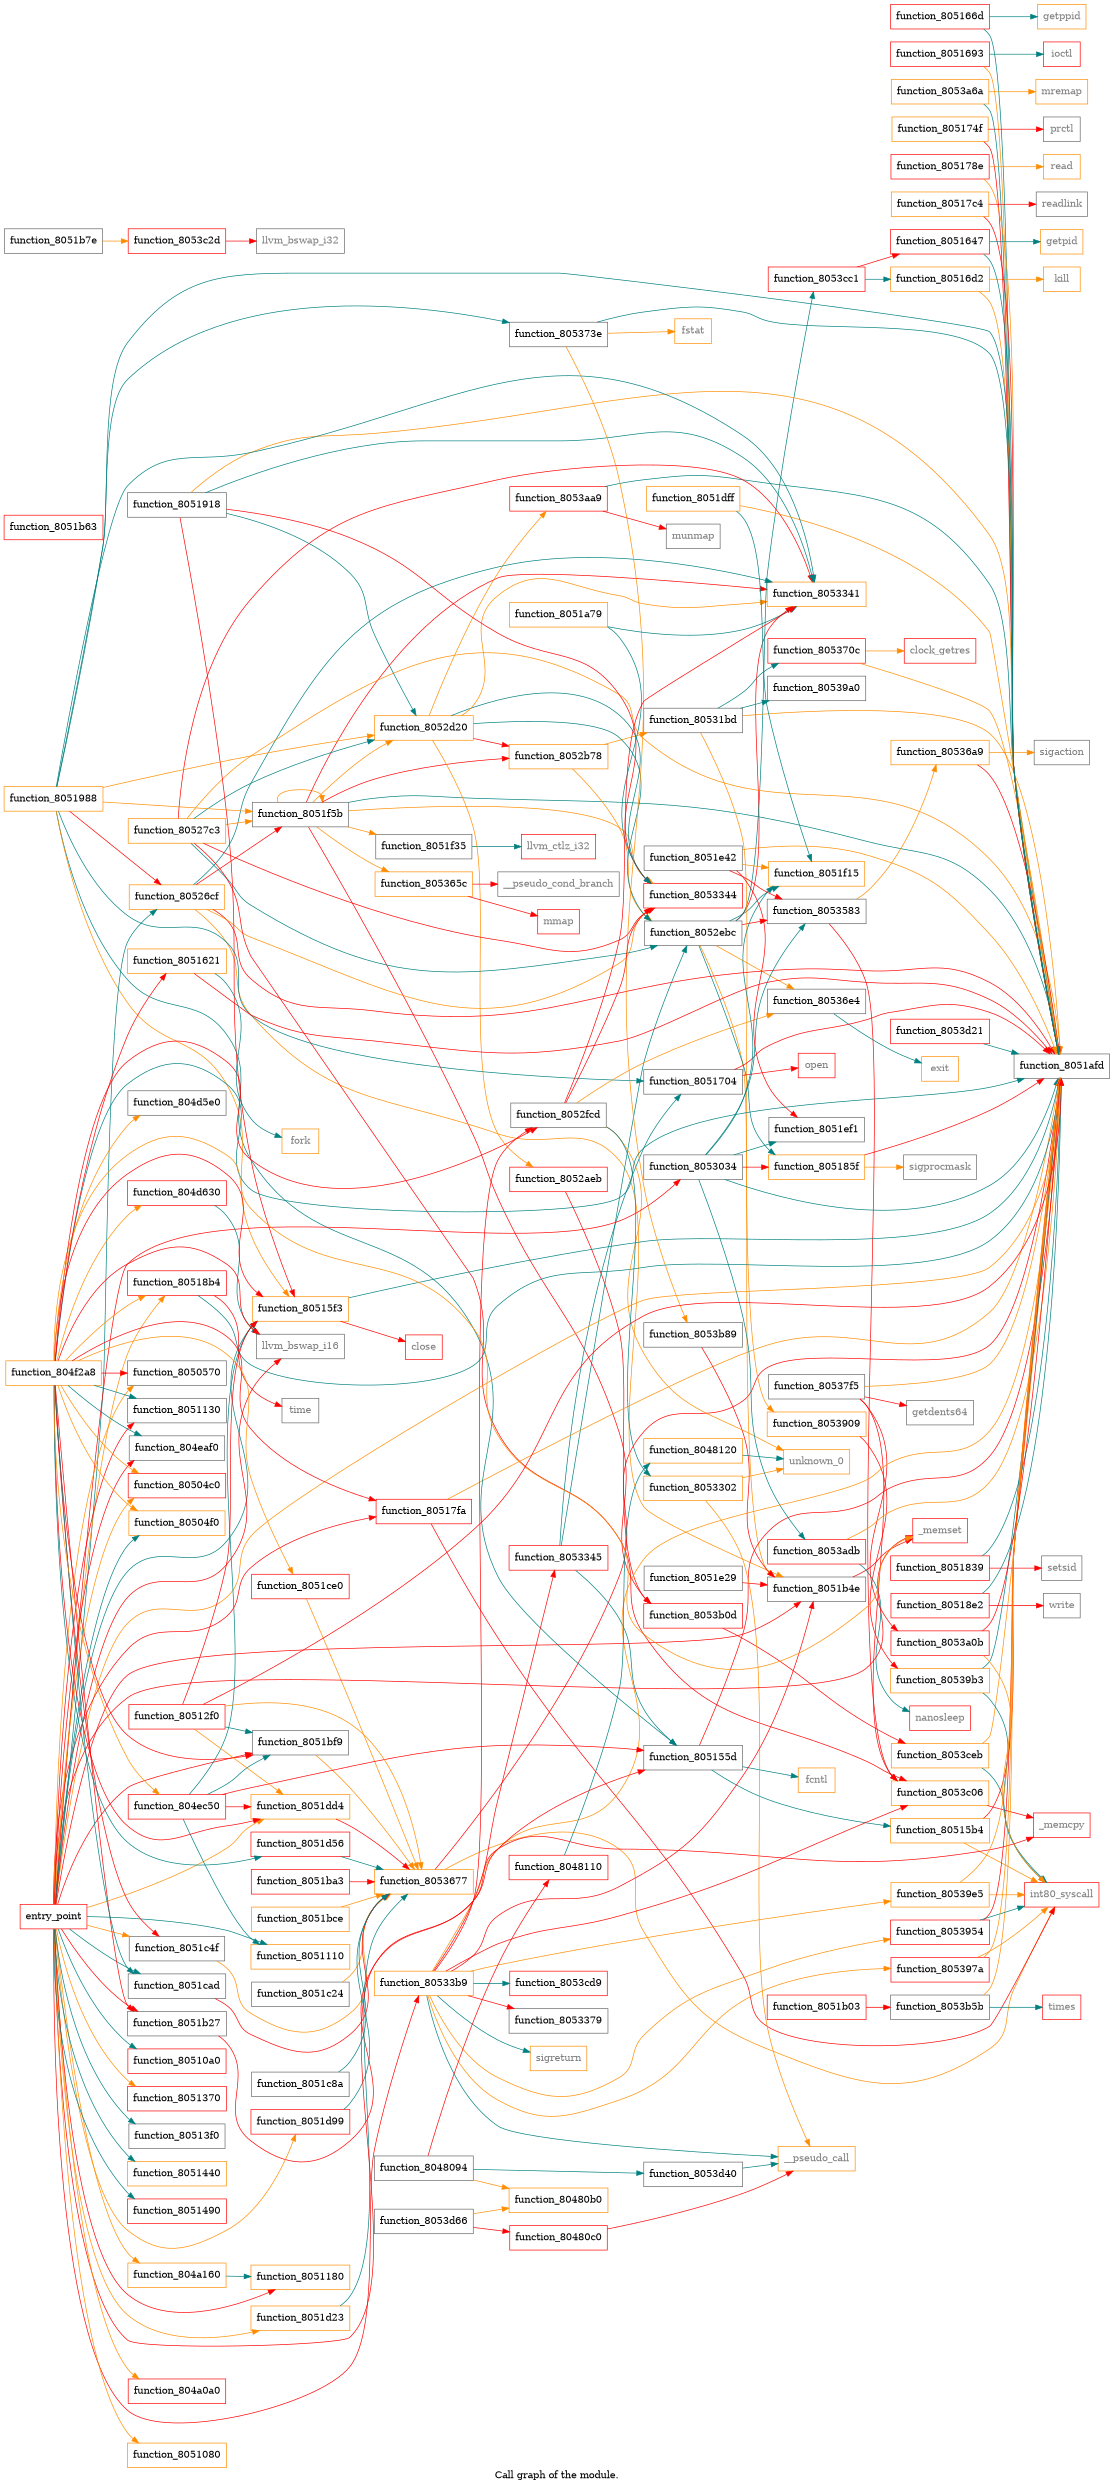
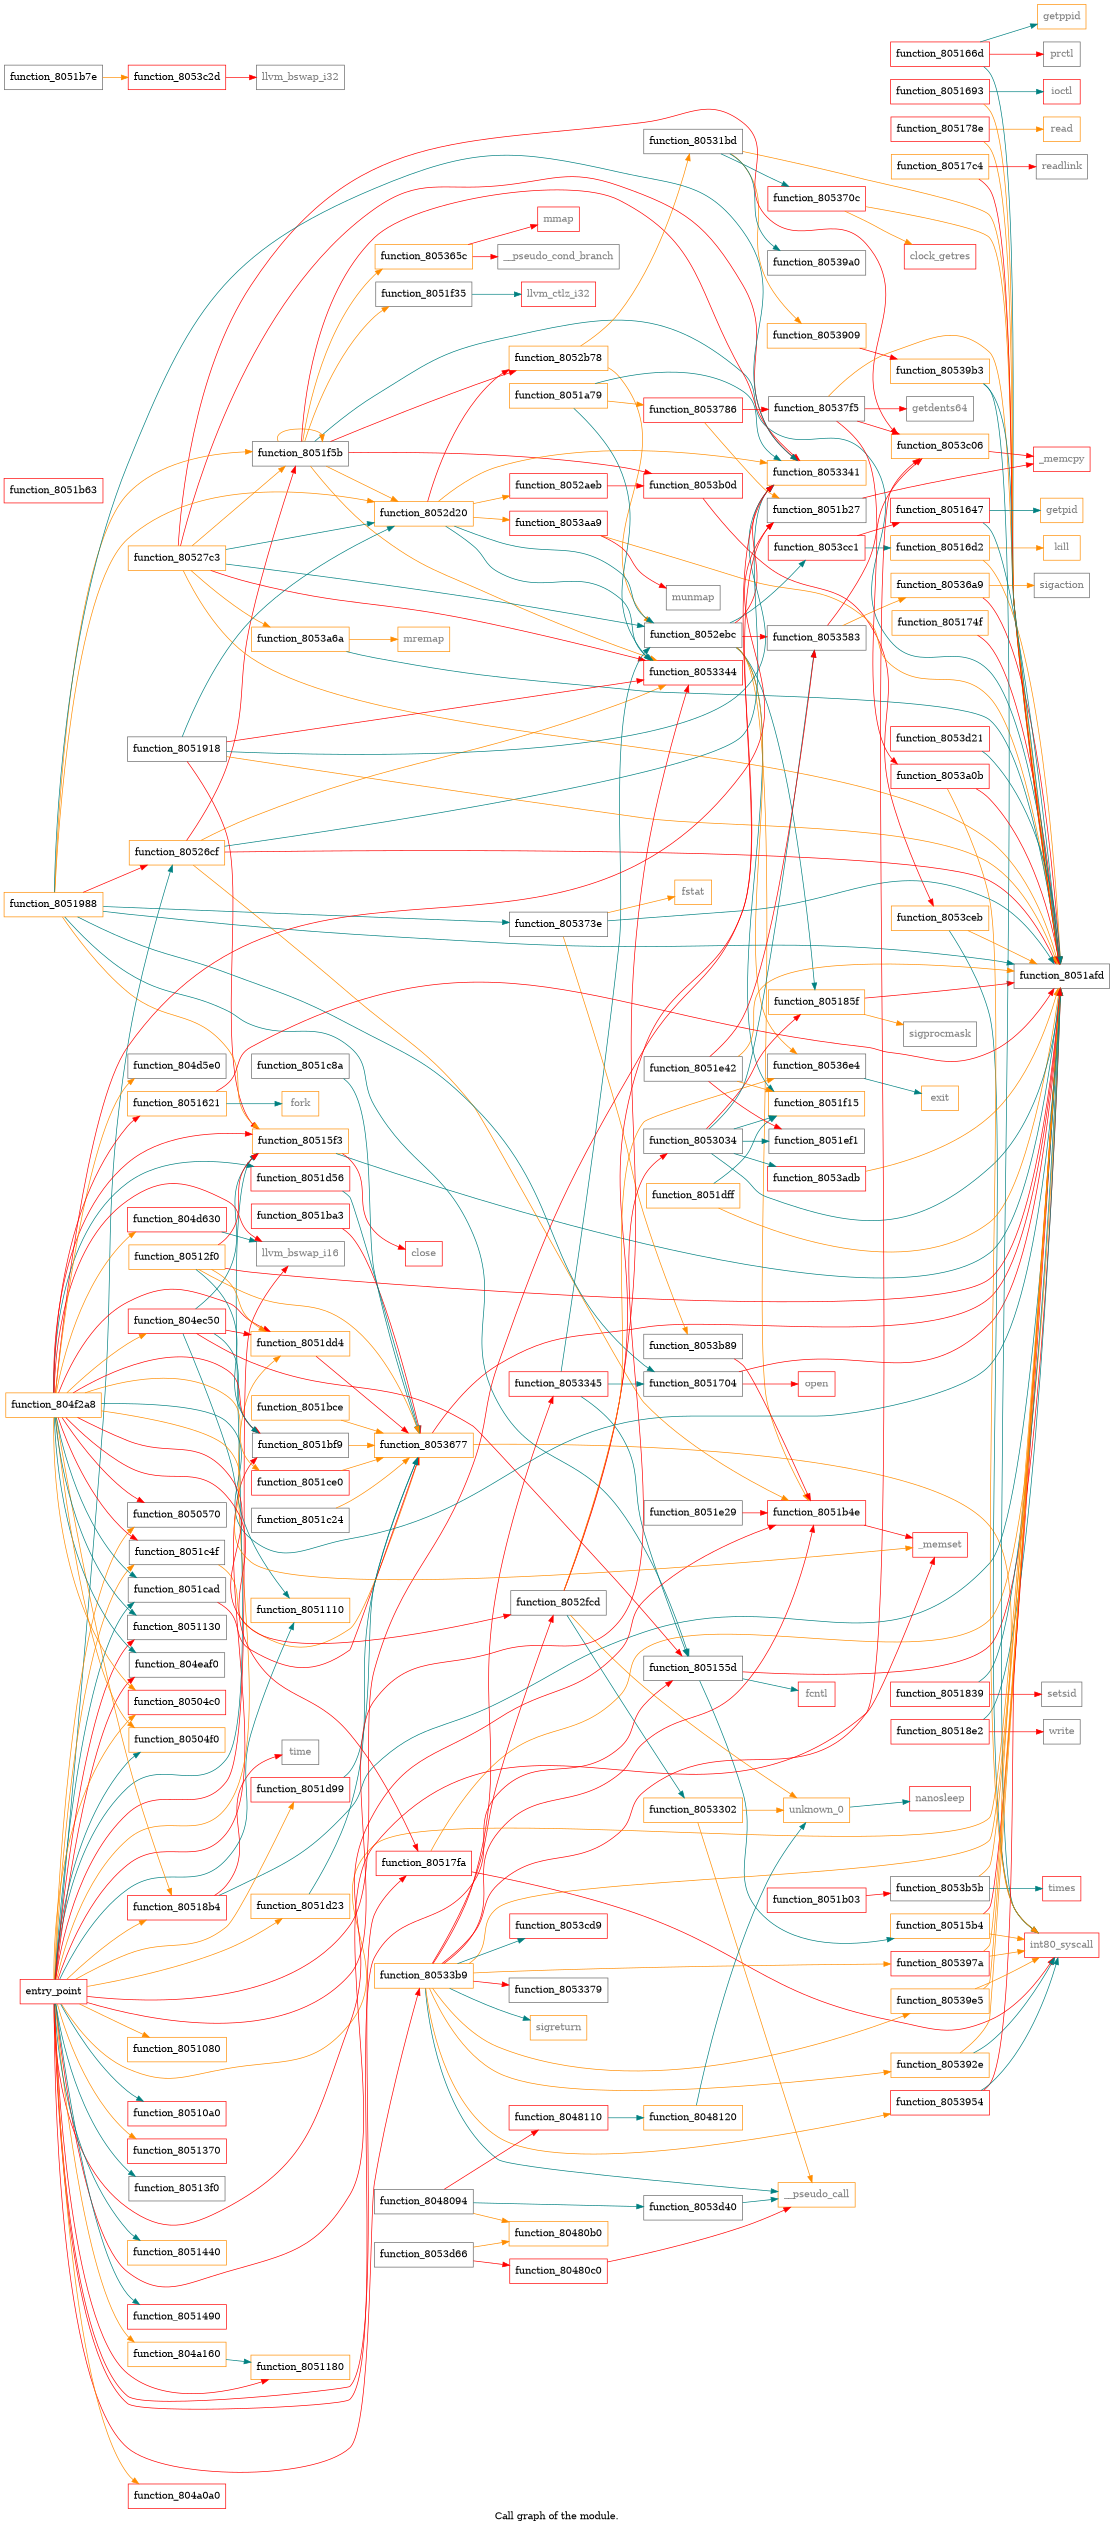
(1012, 129) -> (1013, 54)
none -> (693, 410)
none -> (226, 599)
(999, 608) -> (910, 675)
(817, 1589) -> (817, 1513)
(878, 1674) -> (876, 1805)
(177, 1717) -> (177, 1257)
(817, 1780) -> (817, 1694)
none -> (940, 2065)
